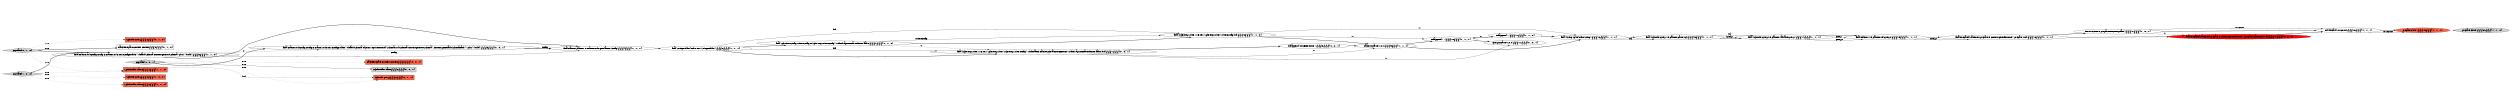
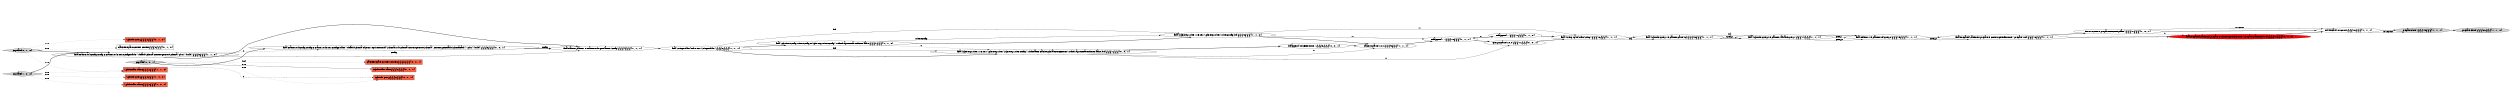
(2422, 30) -> (2422, 30)
(2452, 30) -> (2452, 30)
(77, 49) -> (77, 49)
(1494, 50) -> (1550, 40)
(244, 61) -> (244, 61)
(394, 70) -> (394, 70)
(244, 77) -> (244, 77)
